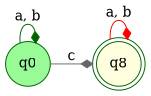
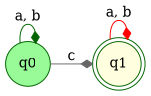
(119, 64) -> (119, 64)
